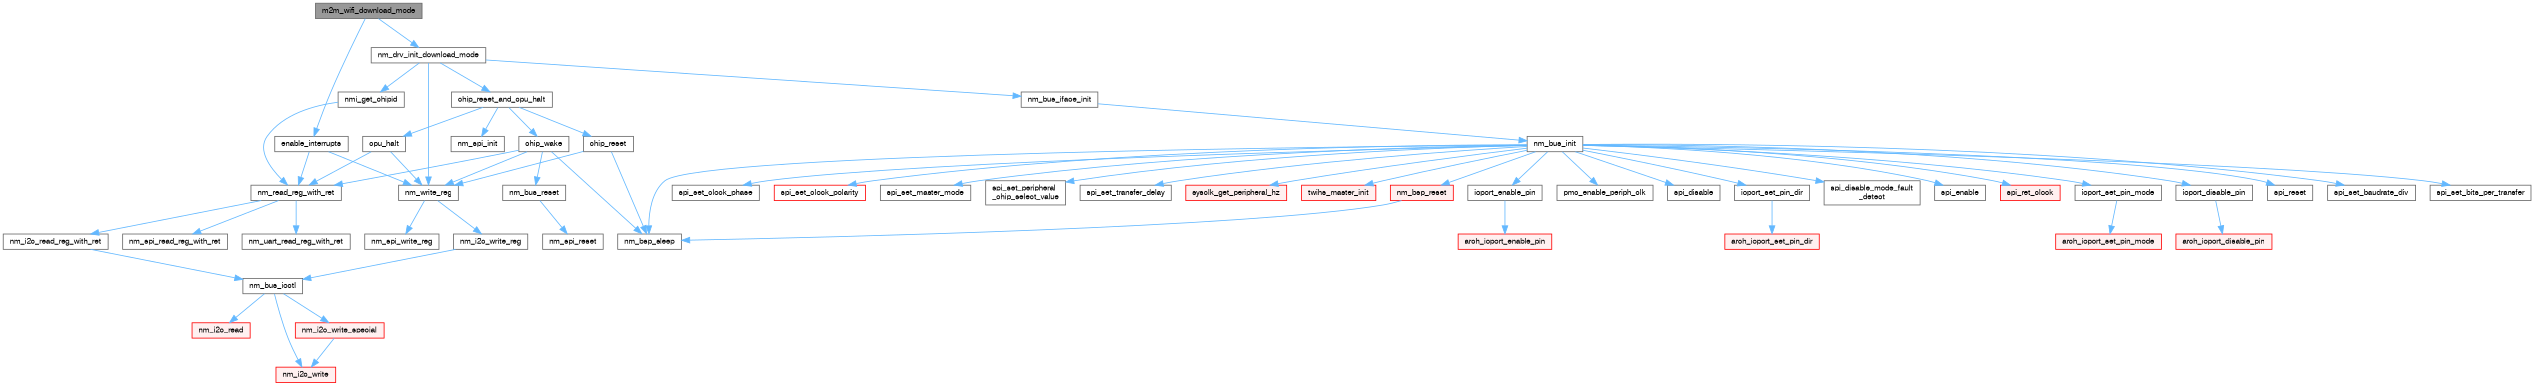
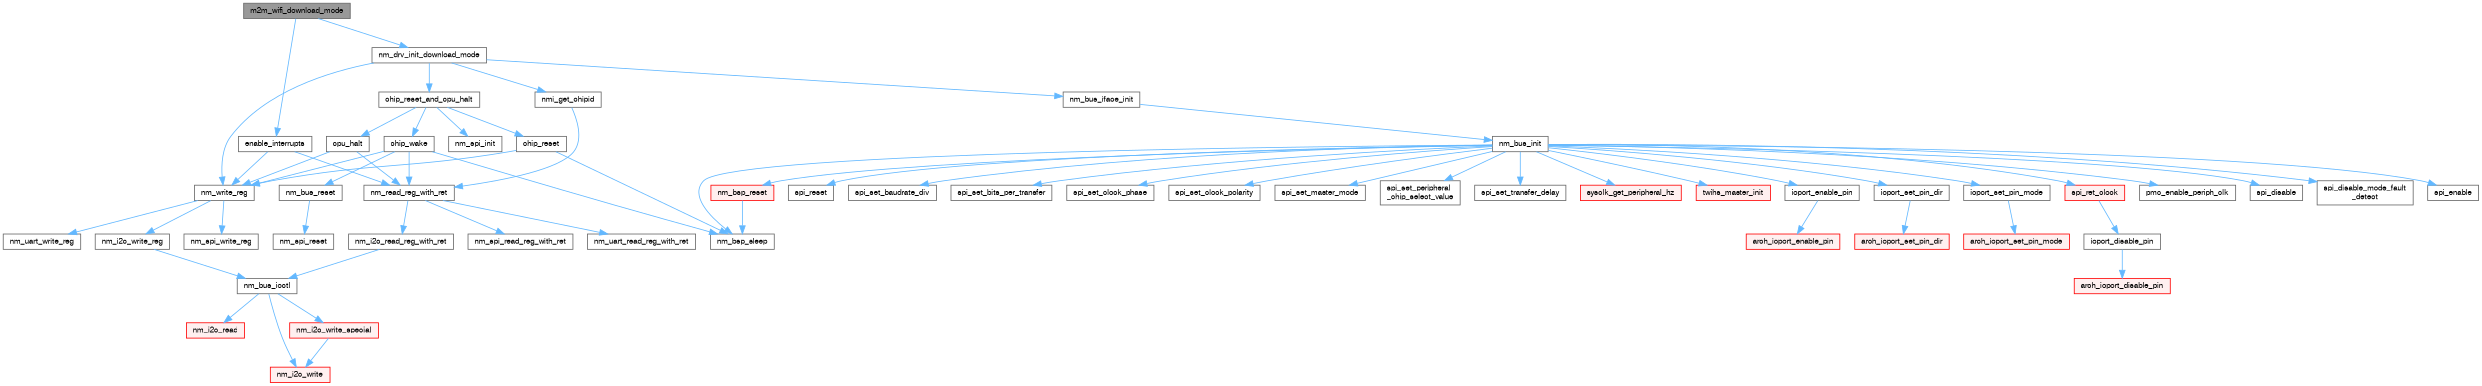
(2018, 163) -> (2106, 214)
(820, 193) -> (1214, 193)
none -> (42, 242)
